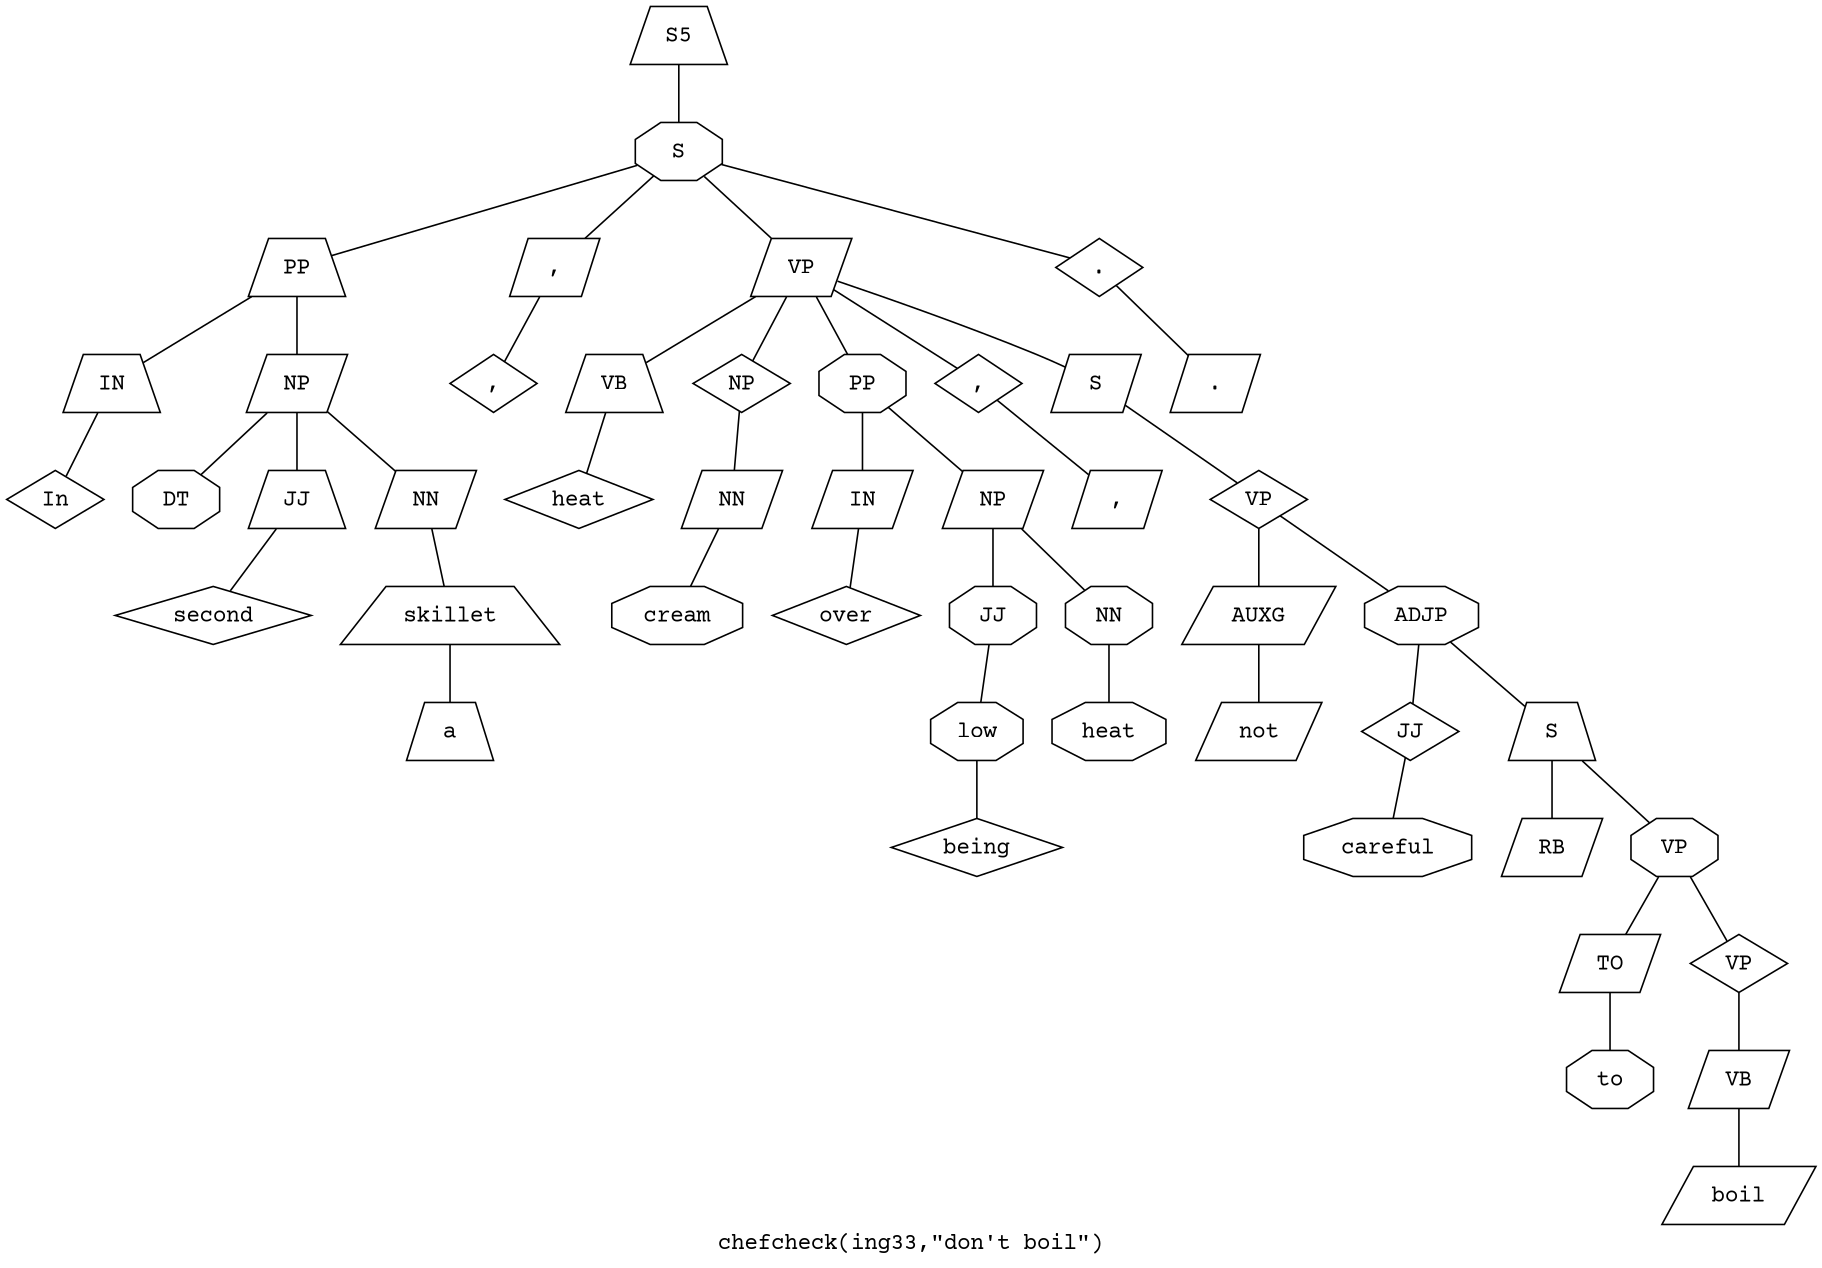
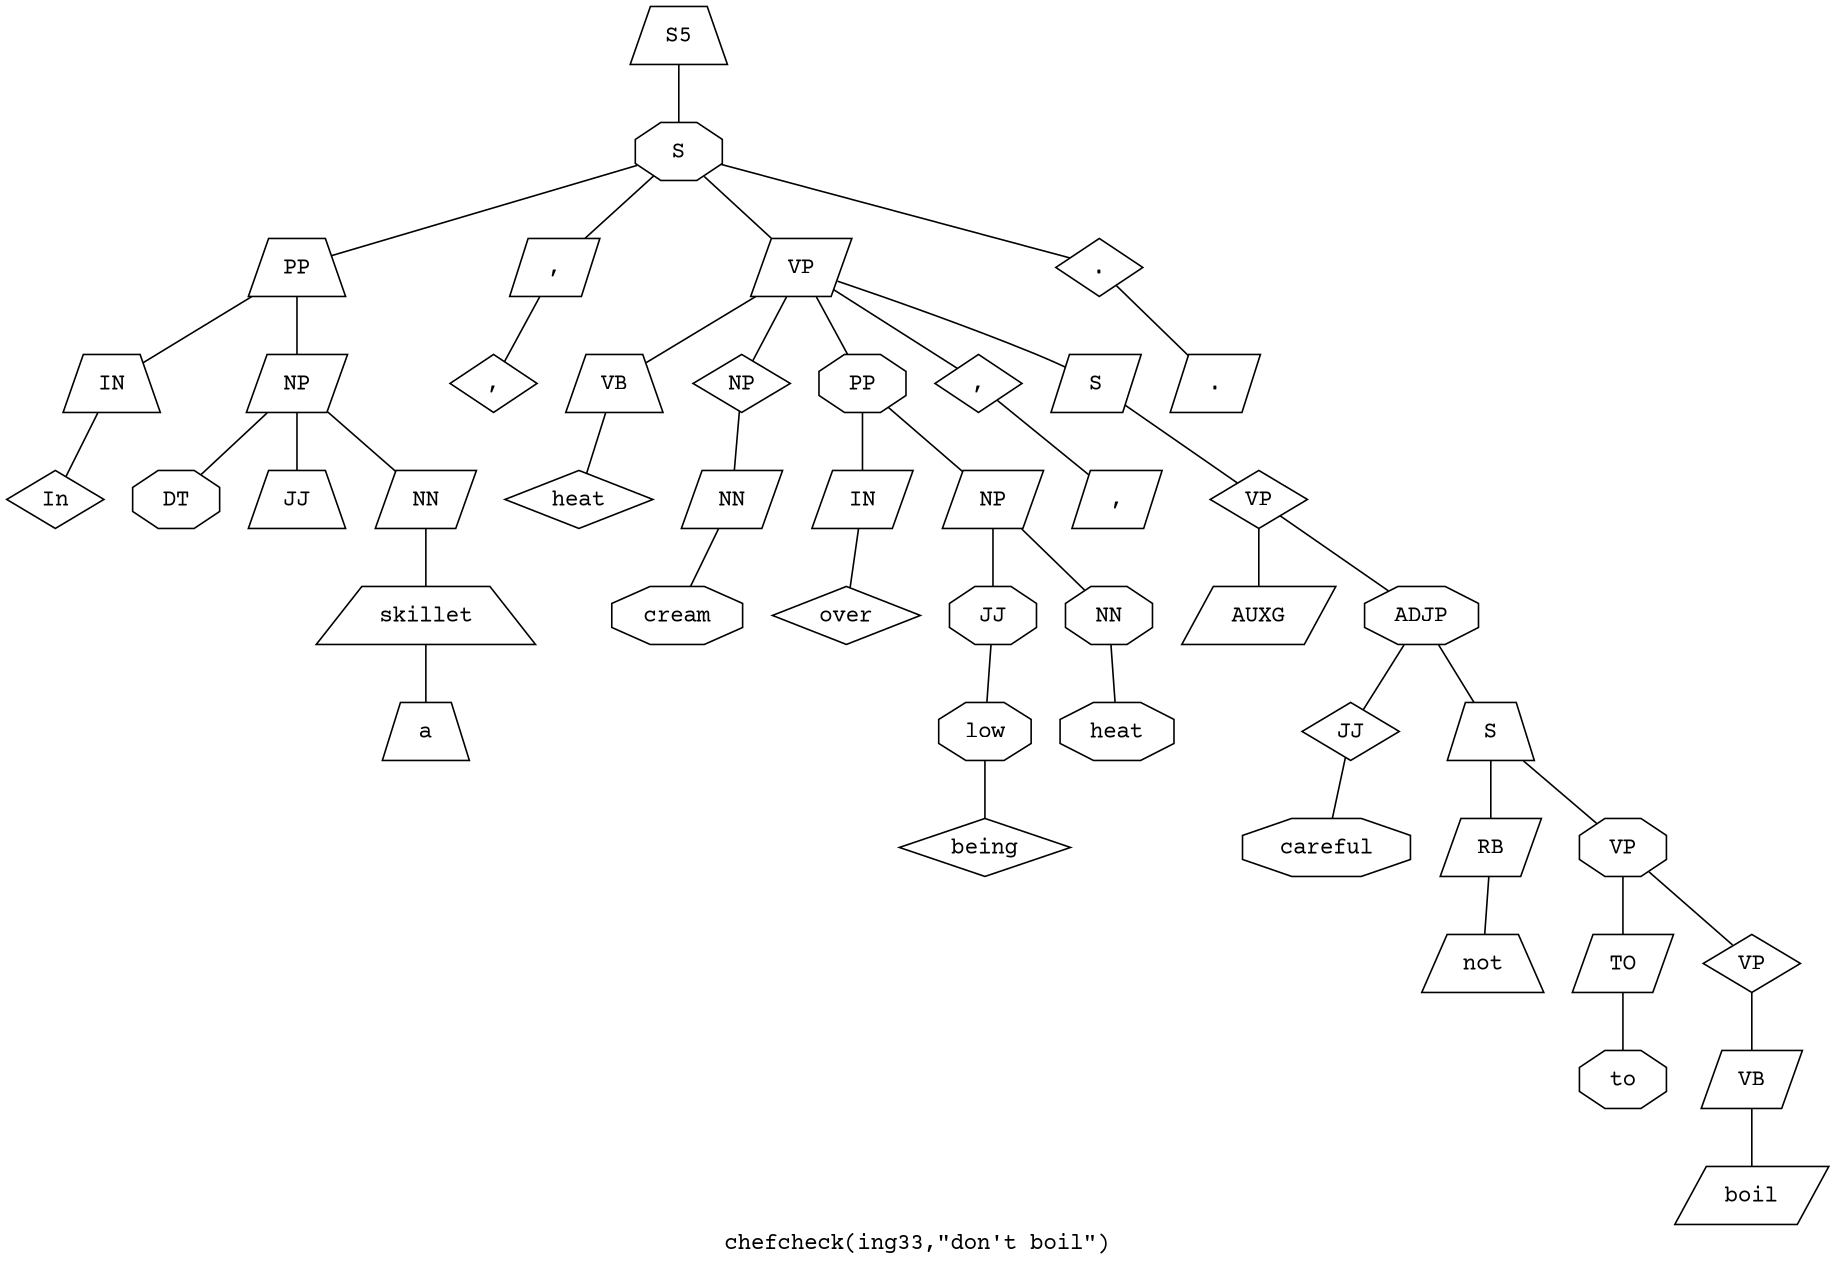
(213, 615) -> none
(1259, 674) -> (1487, 906)
(1259, 731) -> (1483, 963)
